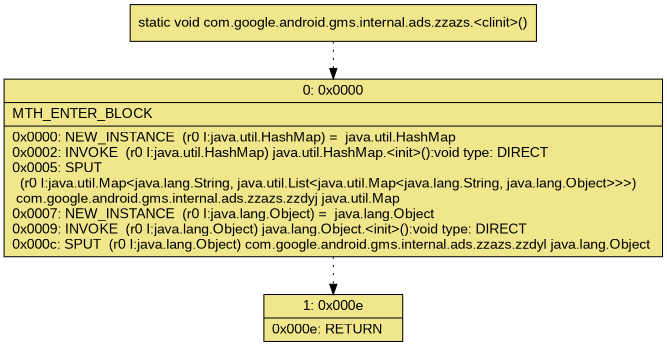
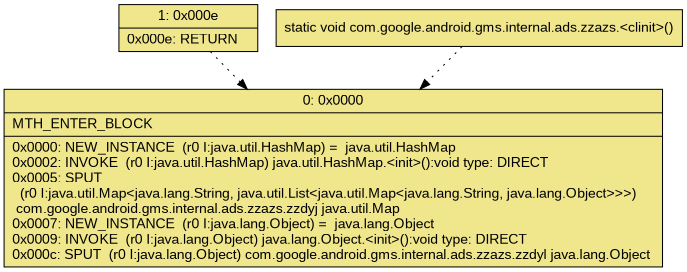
(333, 270) -> (225, 67)
